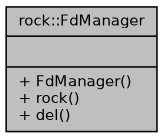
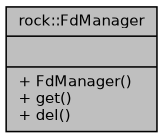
(49, 98) -> (45, 98)
